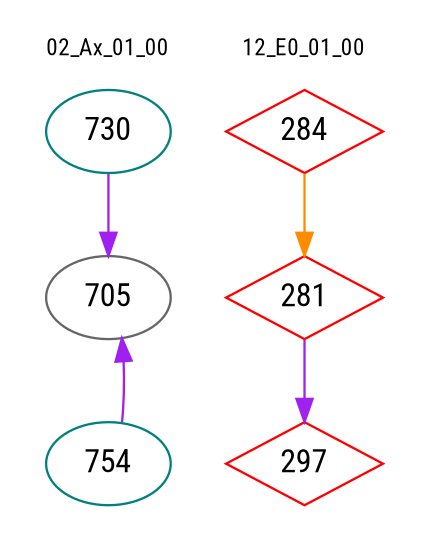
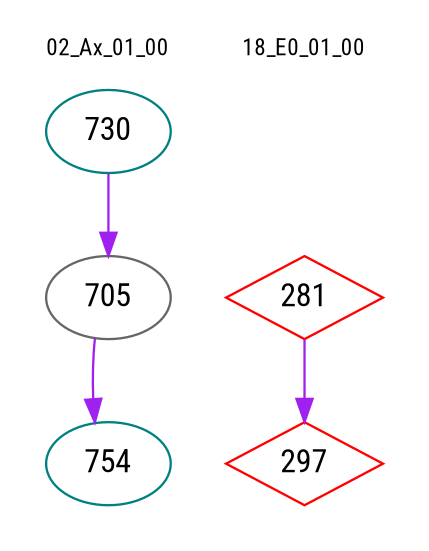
(305, 50) -> (305, 50)
(305, 131) -> none
(124, 392) -> (93, 369)
